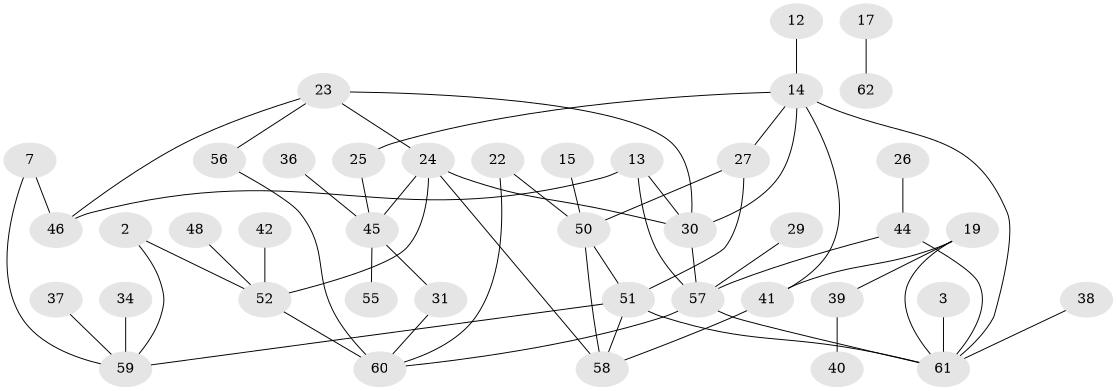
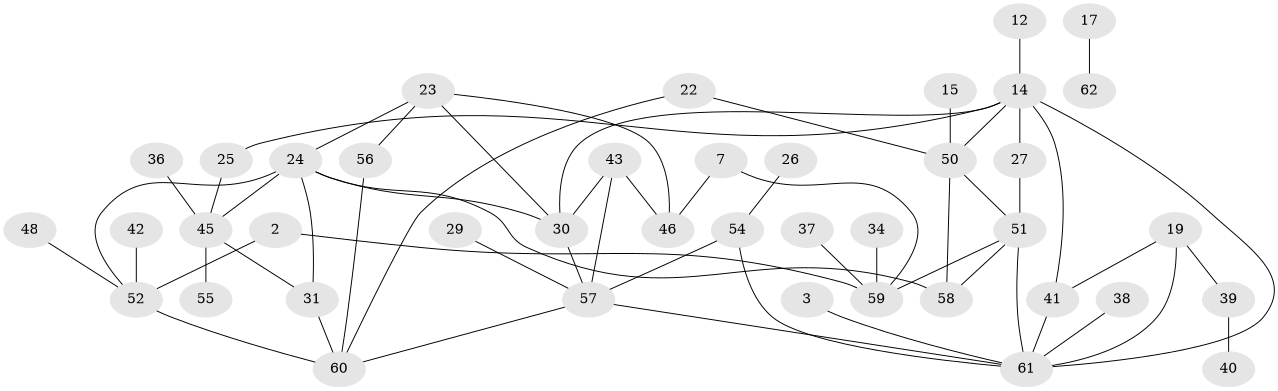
(637, 160) -> (615, 160)
(669, 193) -> (985, 126)
none -> (312, 229)
(903, 230) -> (738, 230)
(686, 336) -> (1040, 334)
